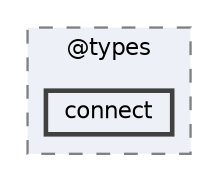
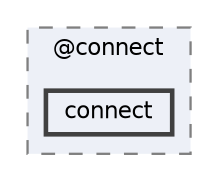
(109, 49) -> (109, 49)
